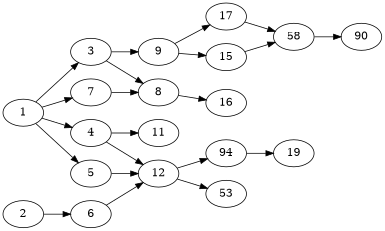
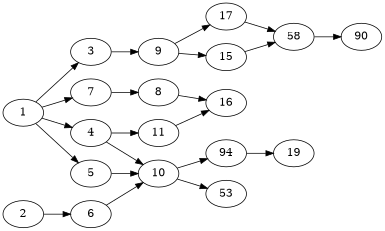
(121, 70) -> none
none -> (189, 120)
(159, 174) -> (159, 174)
